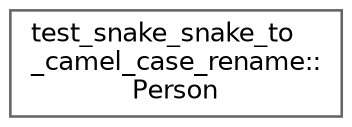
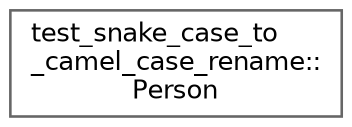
(176, 63) -> (176, 63)
